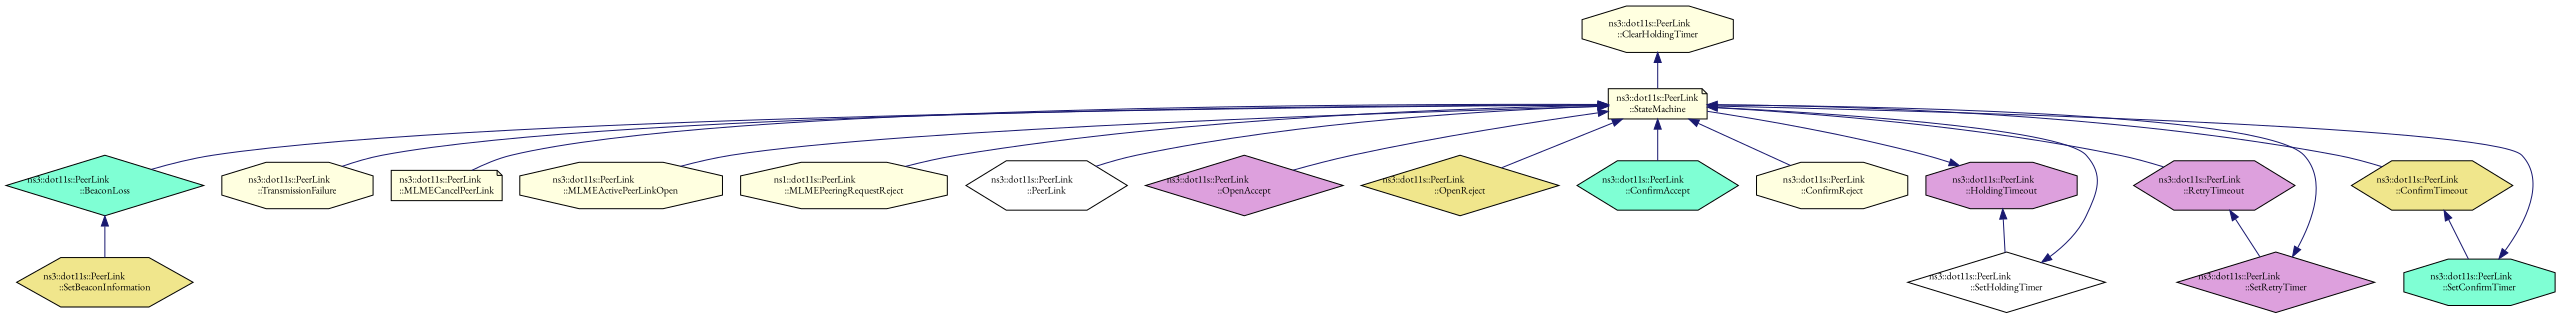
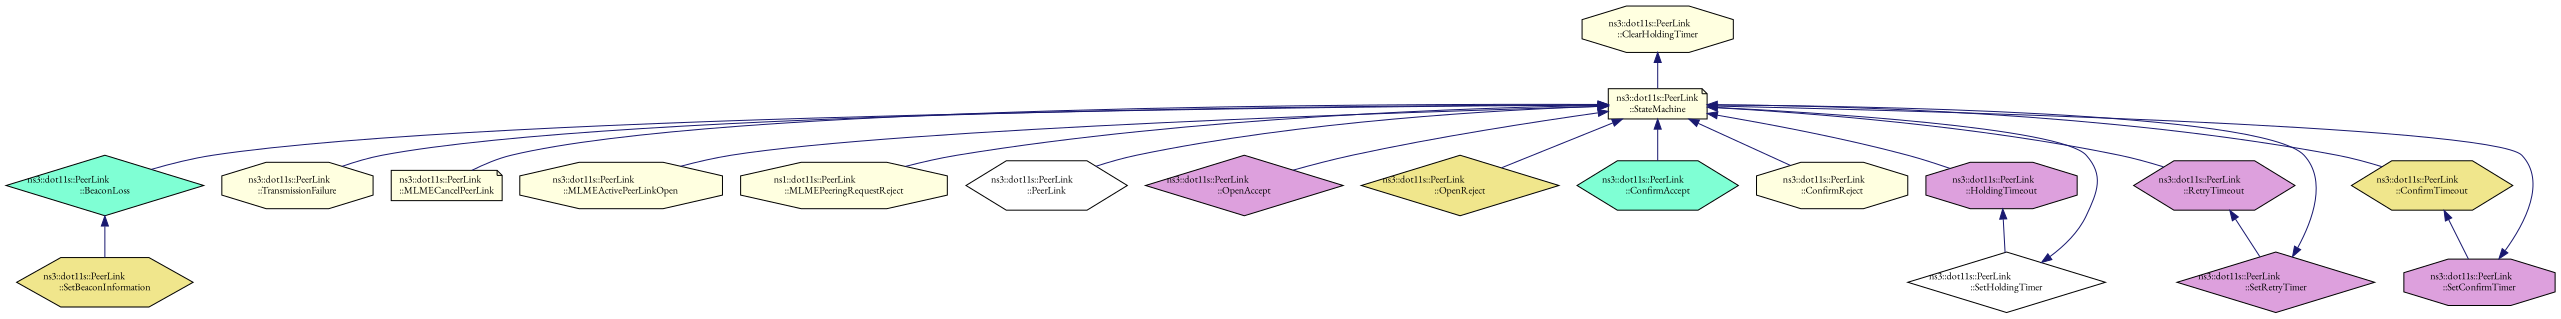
(1829, 133) -> (1835, 138)
(2479, 282) -> (2479, 282)
